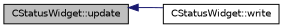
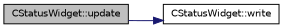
(151, 8) -> (141, 21)
